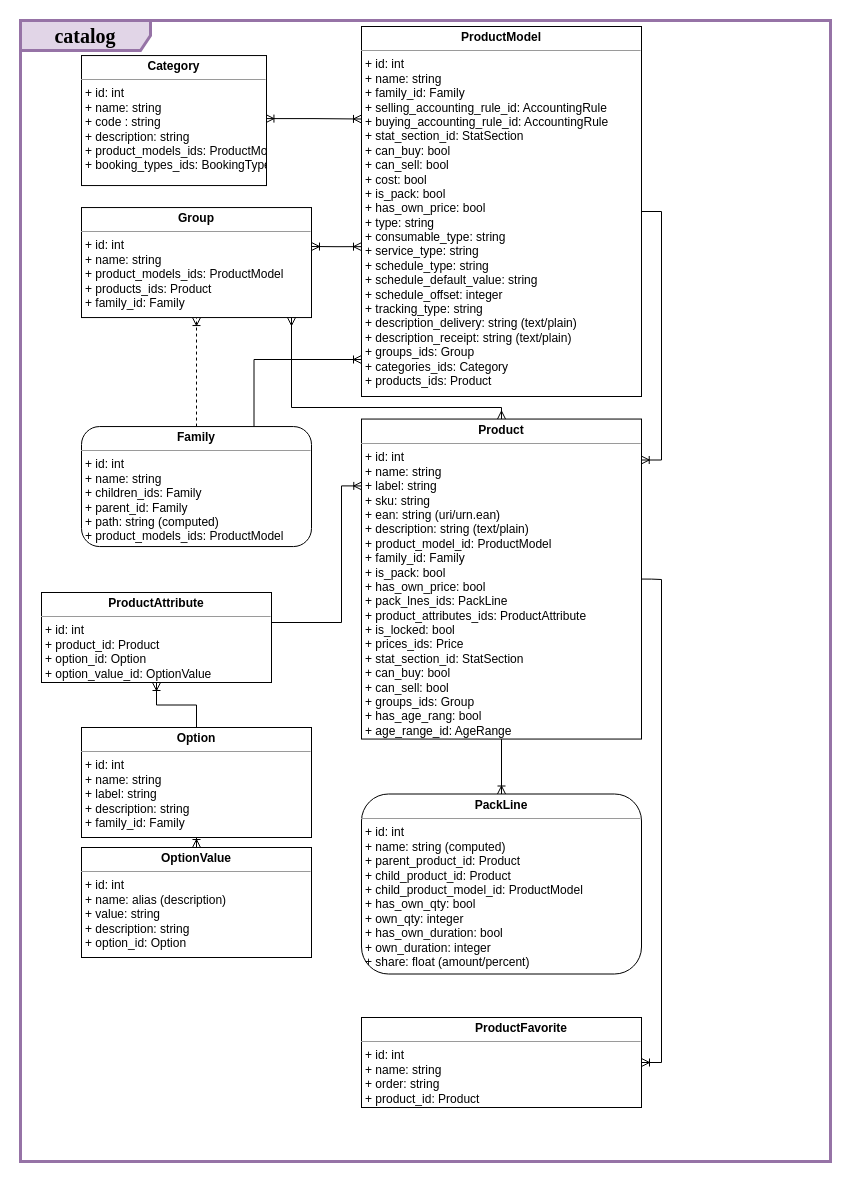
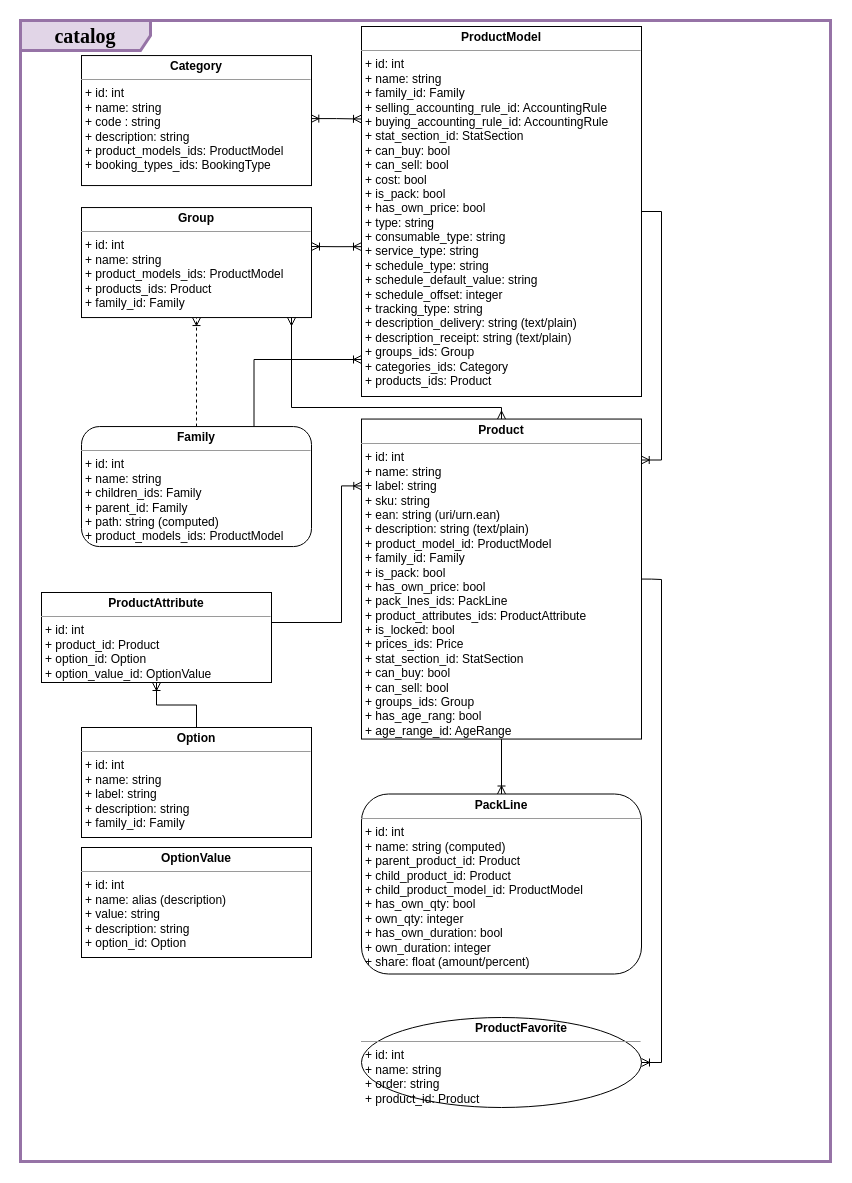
(174, 121) -> (197, 121)
(197, 843) -> none
(502, 1063) -> (502, 1063)
